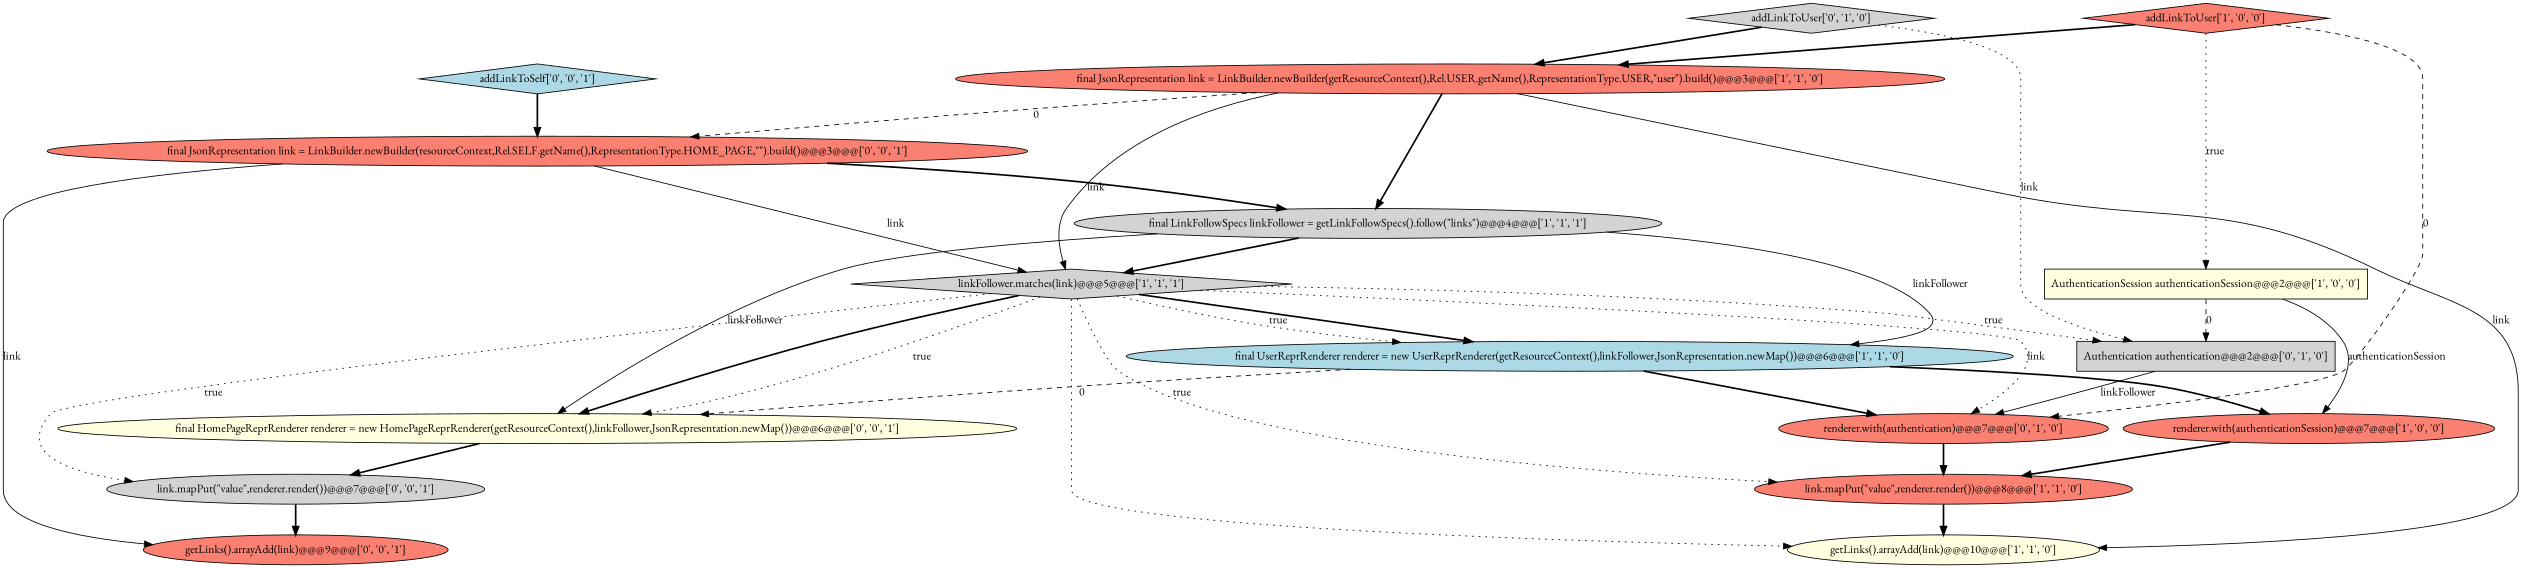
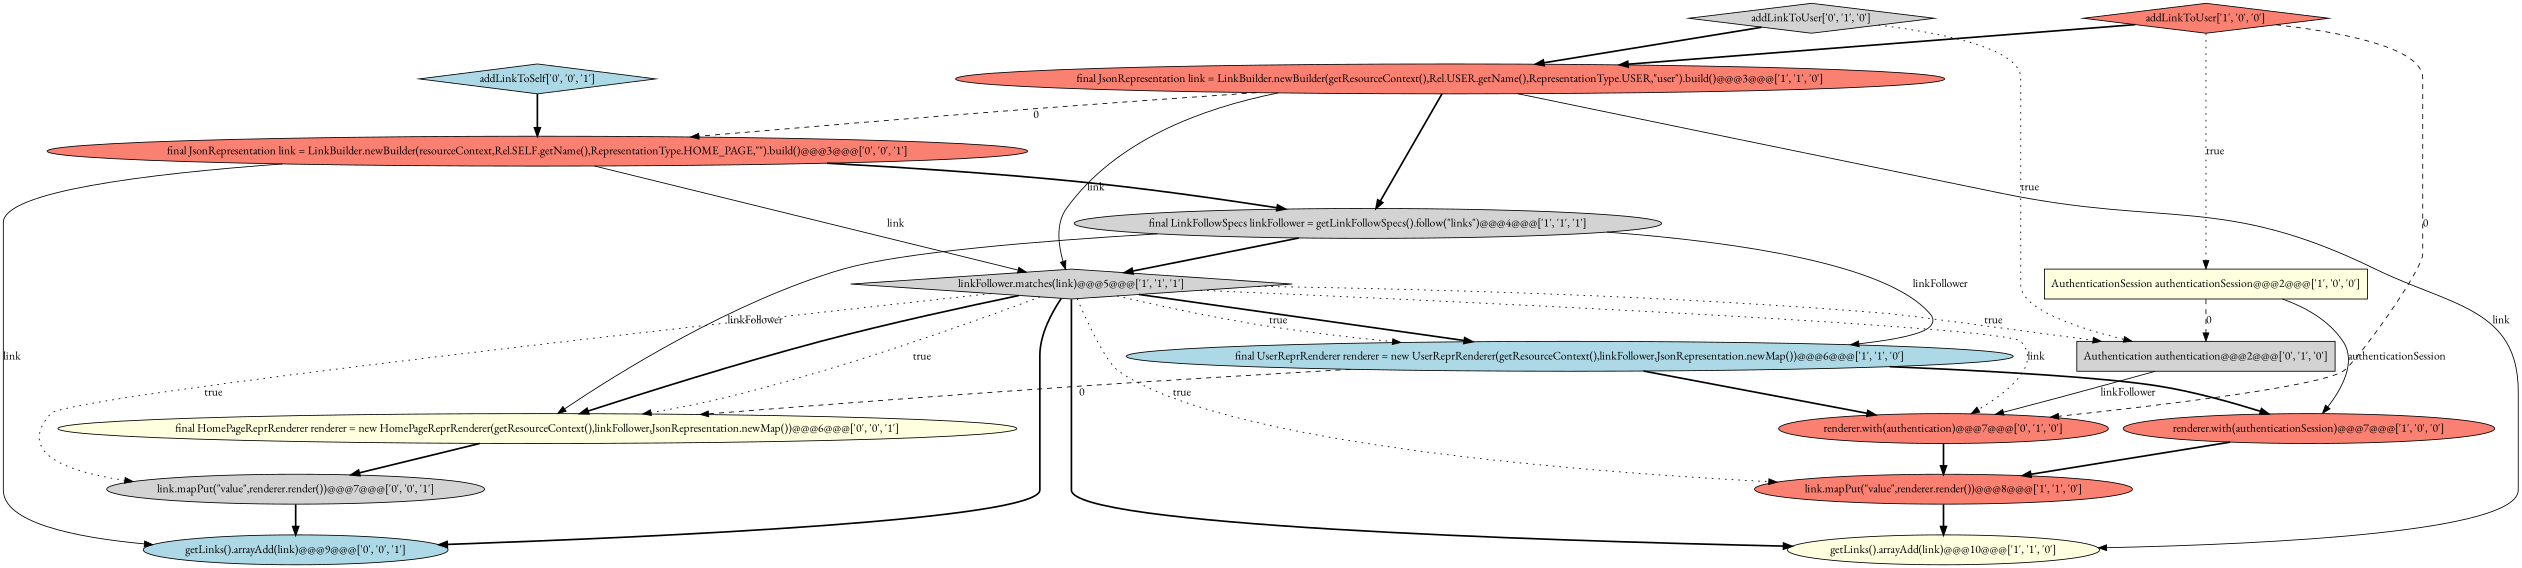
(2030, 187) -> (2030, 187)
none -> (844, 524)
(1330, 529) -> (1330, 529)
(296, 550) -> (296, 550)
